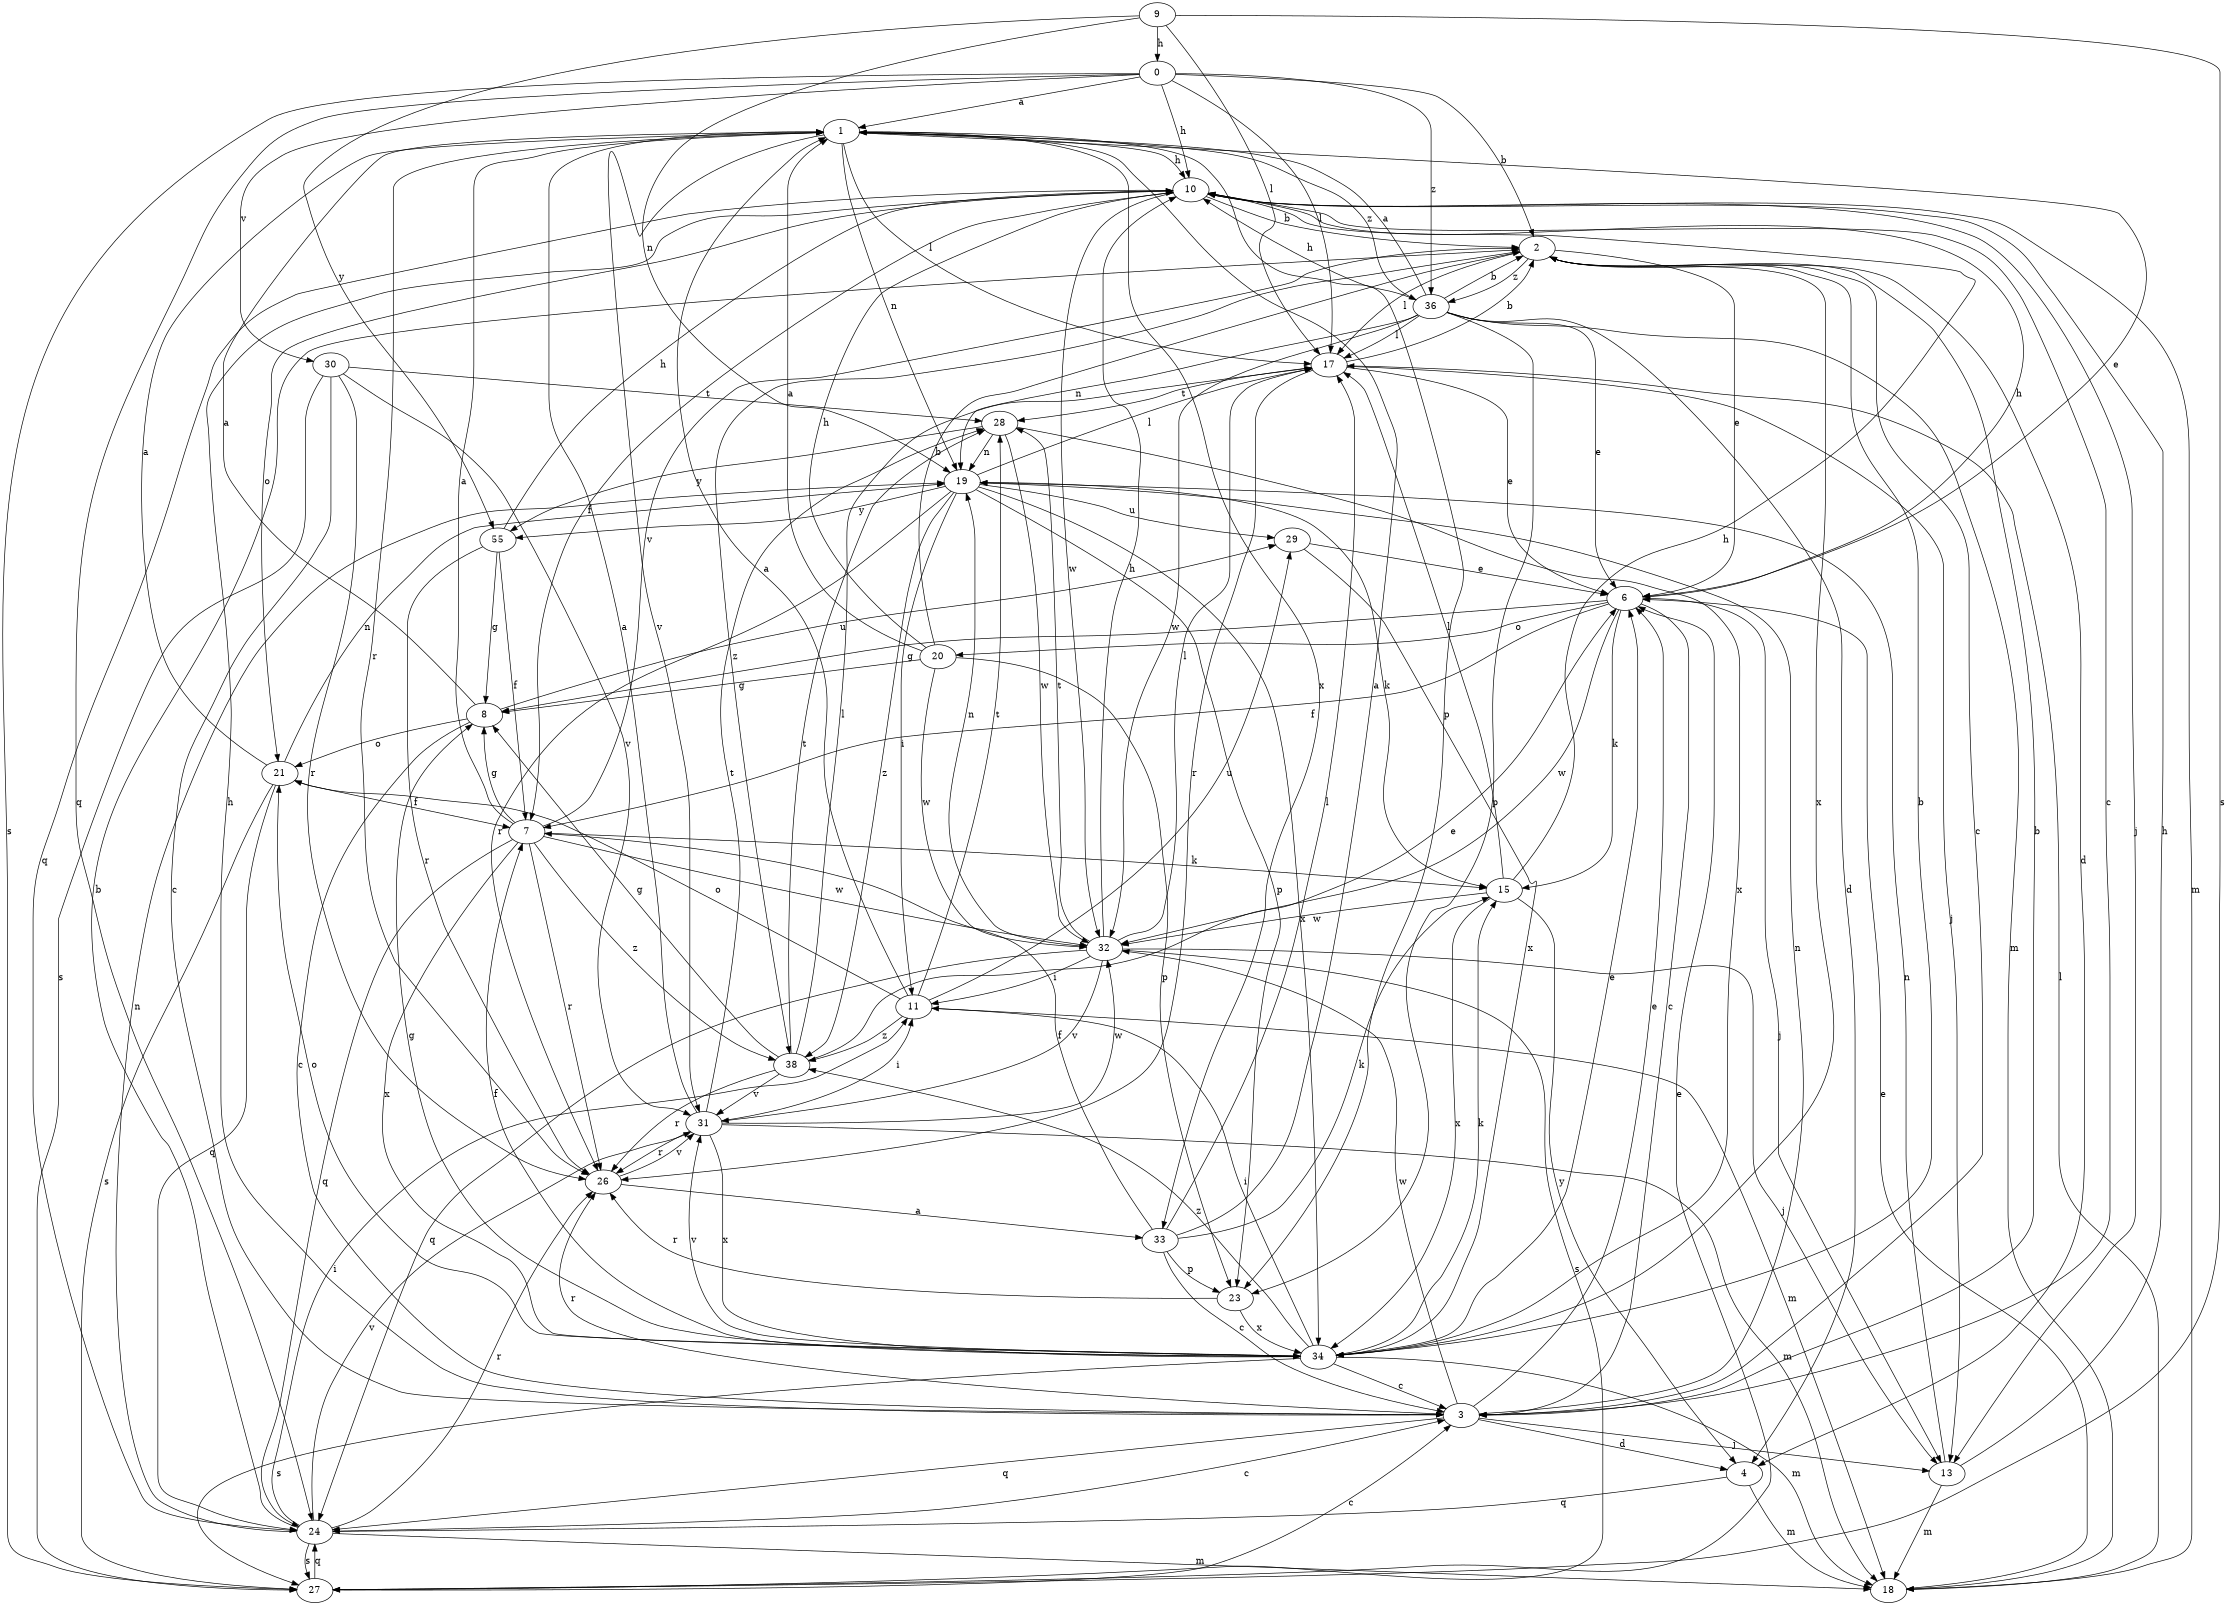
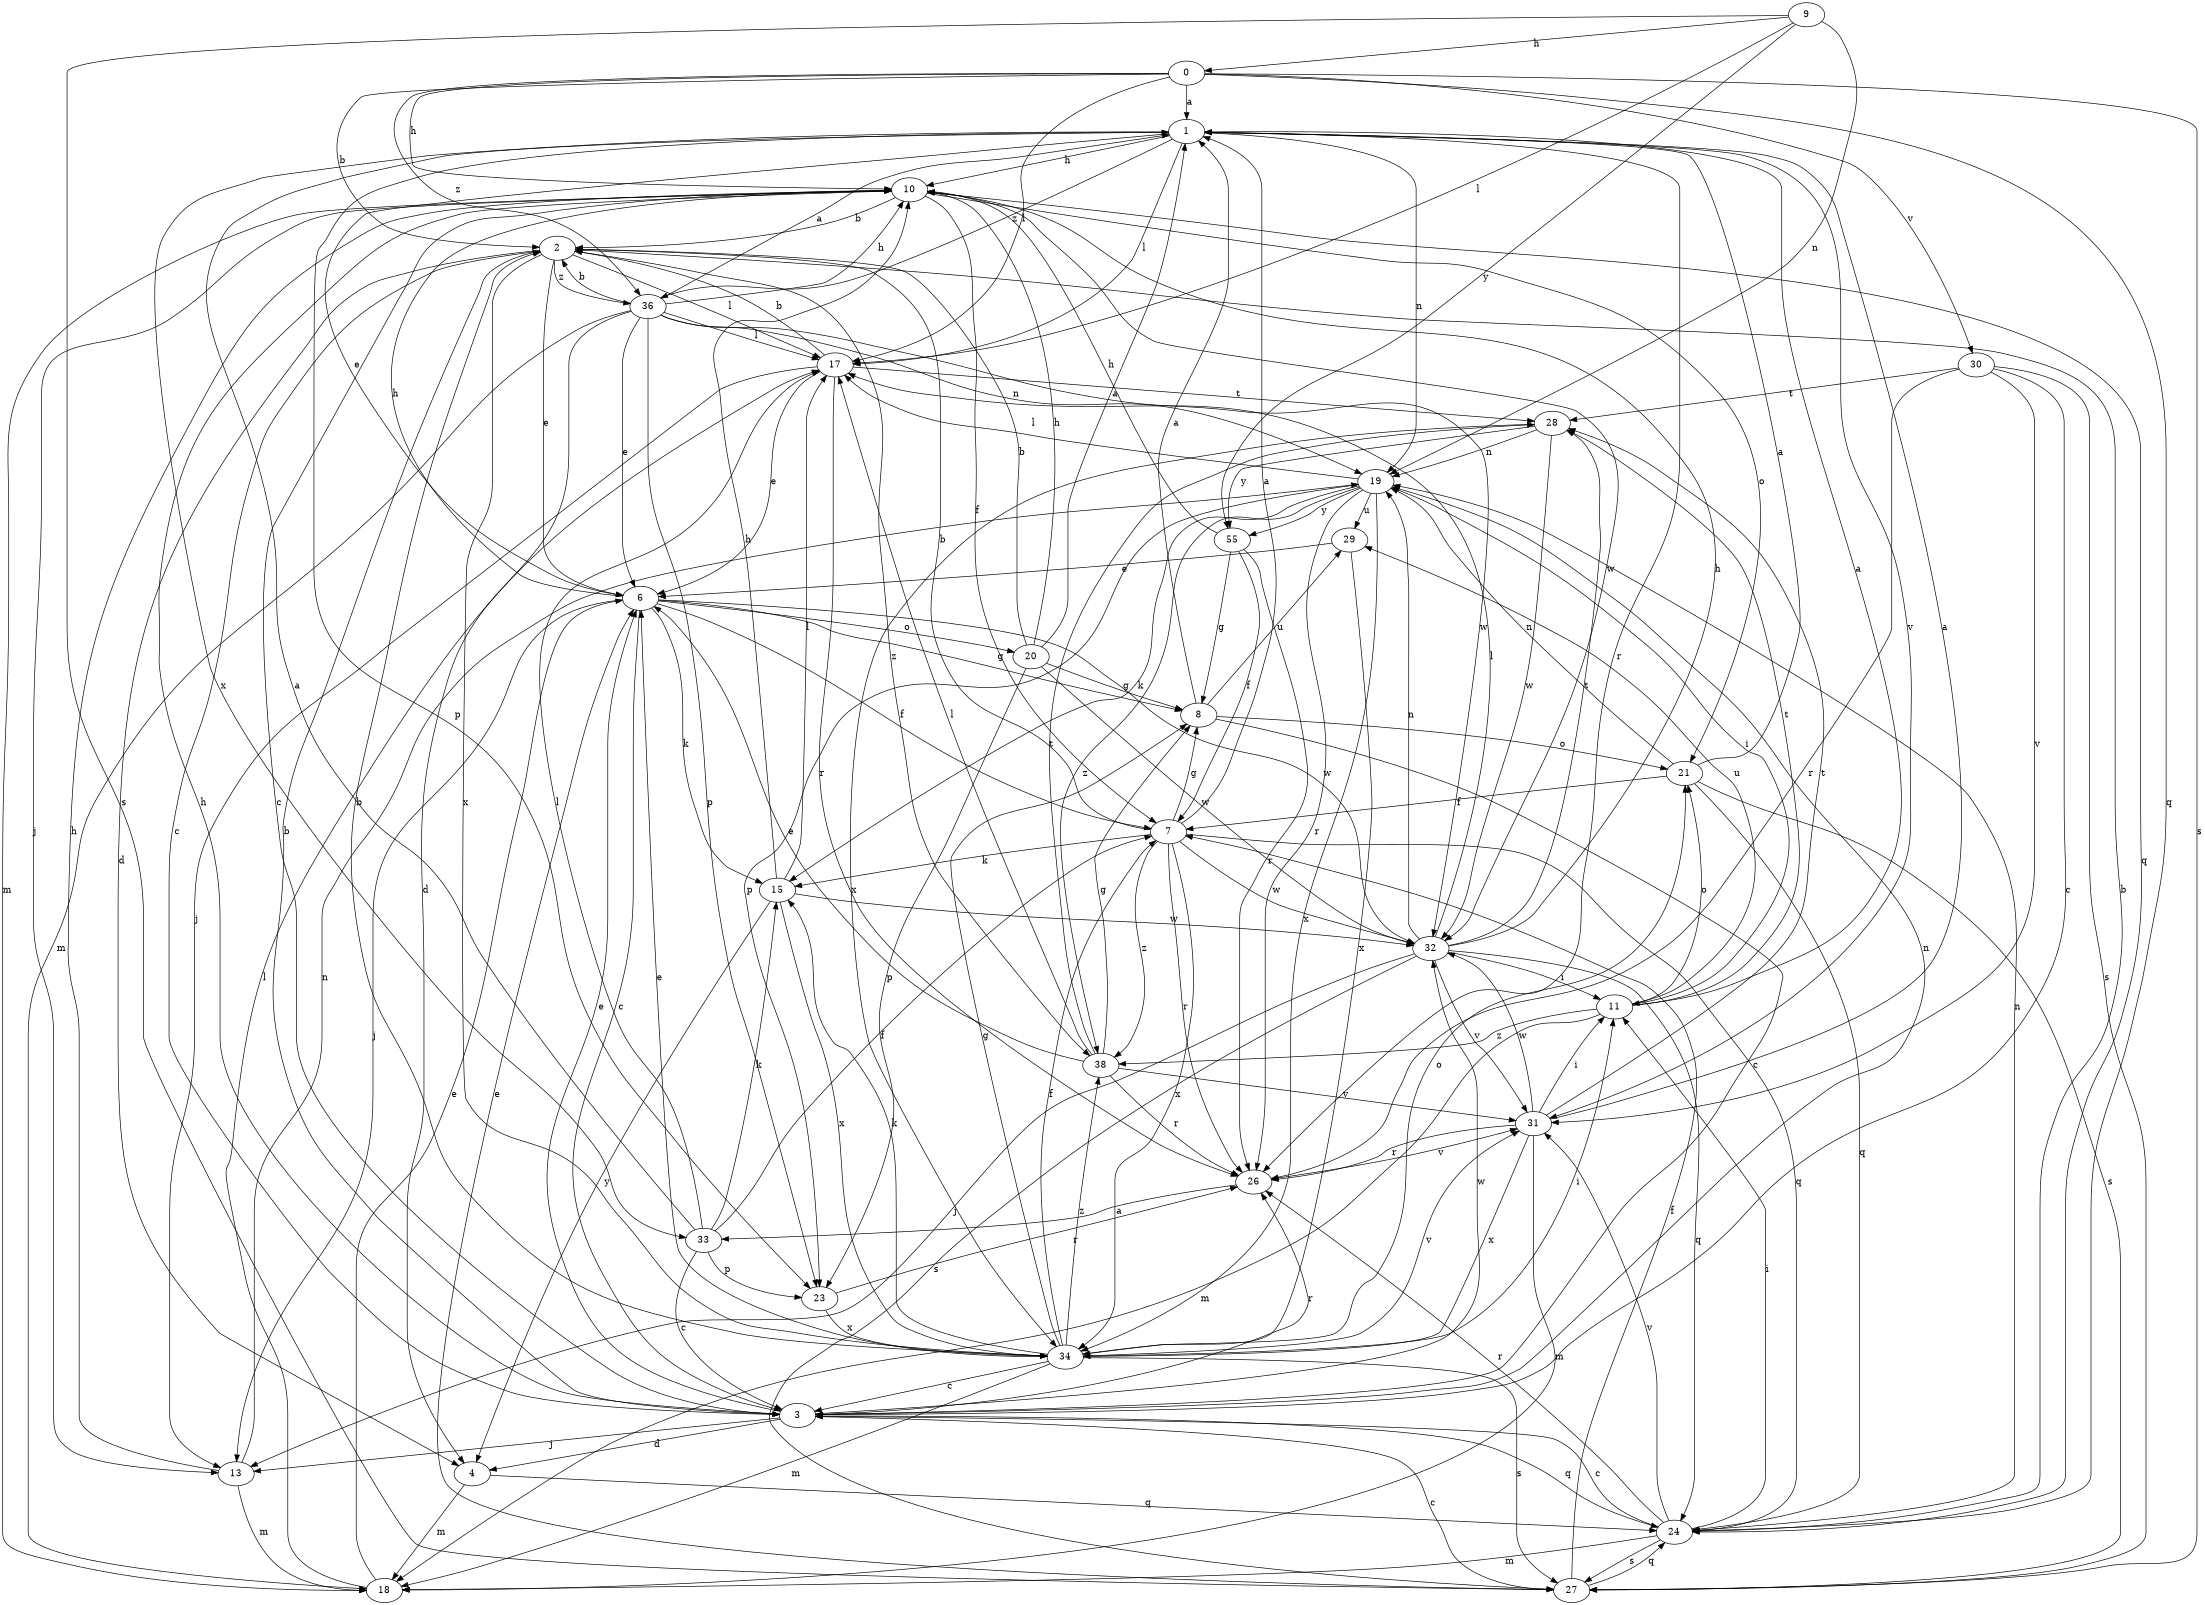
(650, 540) -> (943, 540)
none -> (1691, 1044)
